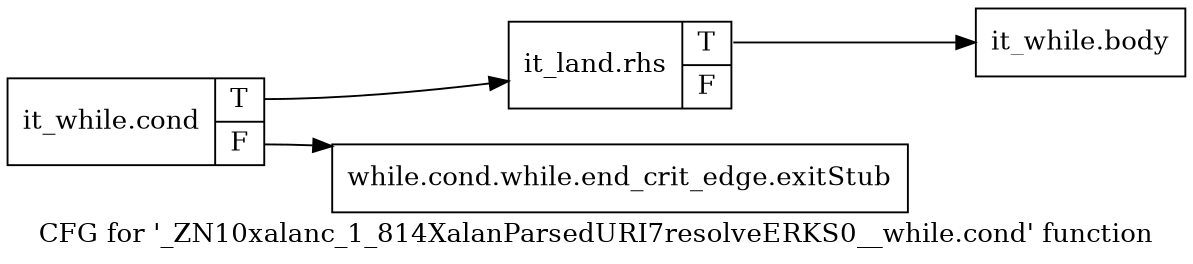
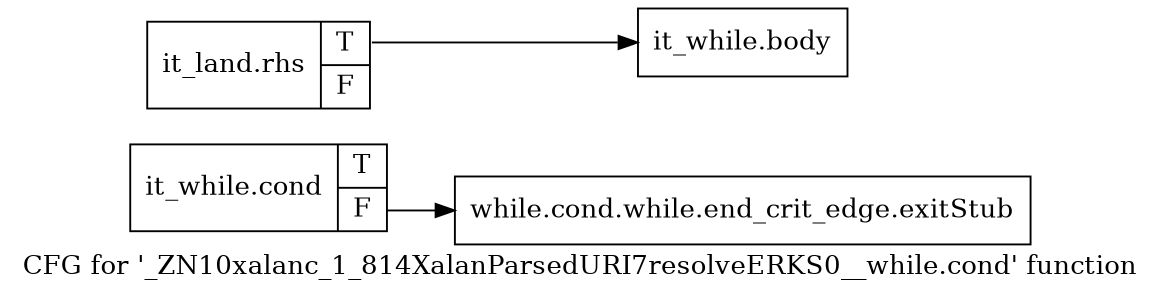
(377, 94) -> none
